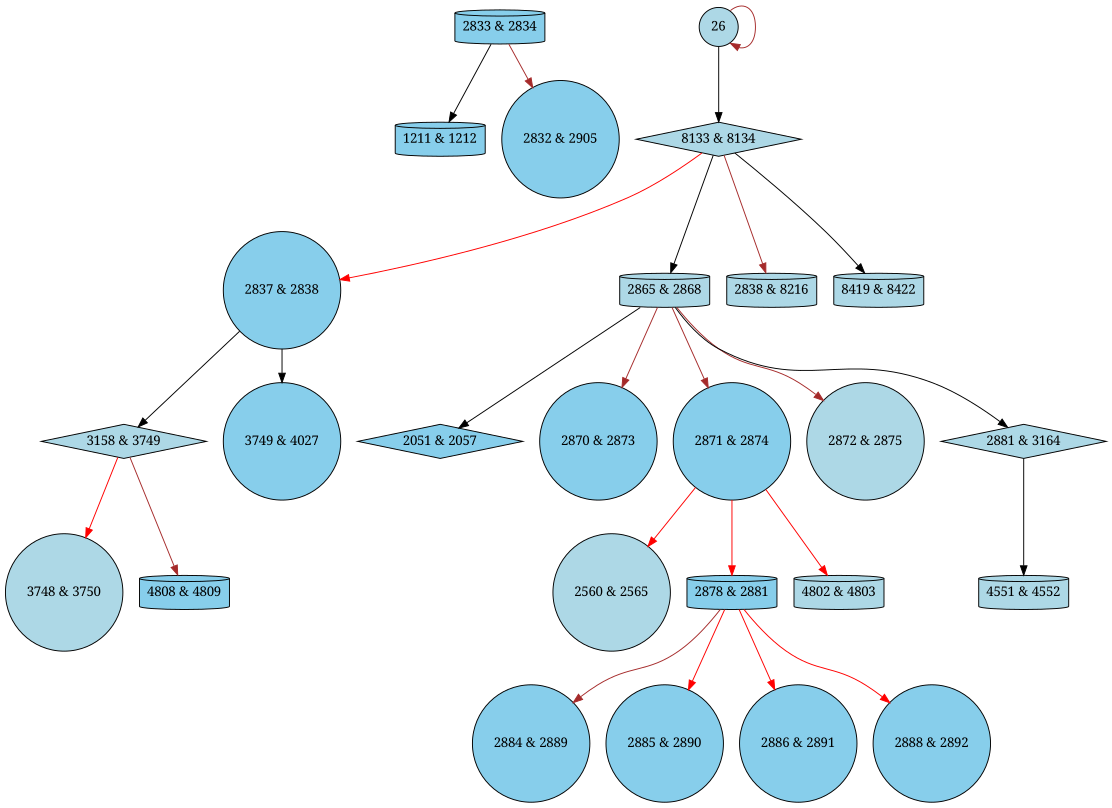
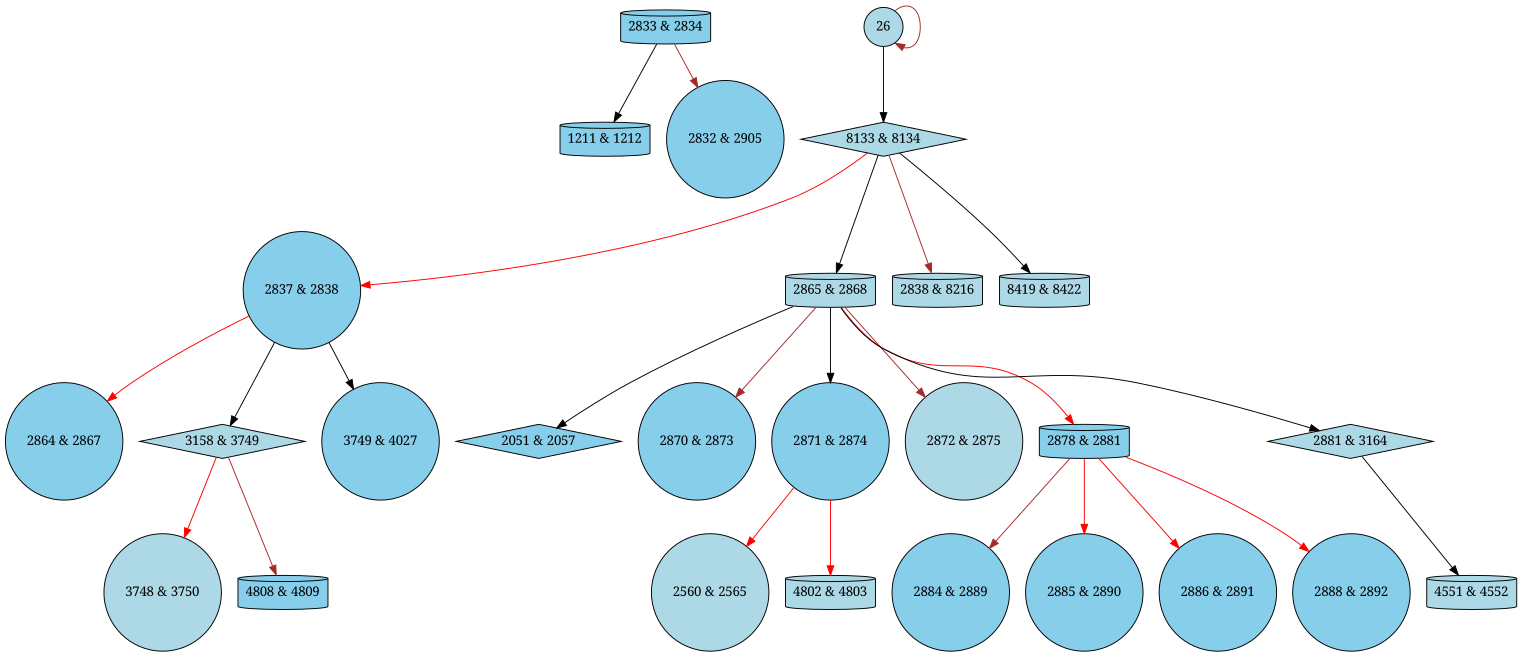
(688, 343) -> (830, 340)
none -> (64, 441)
(732, 533) -> (952, 366)
